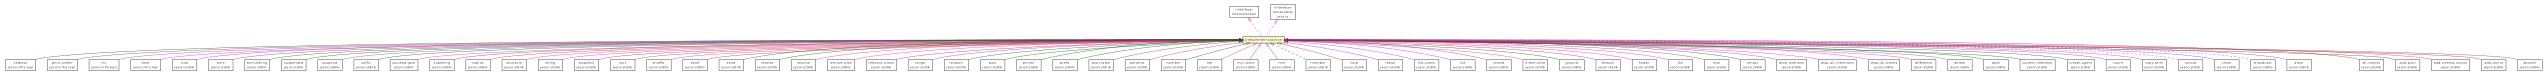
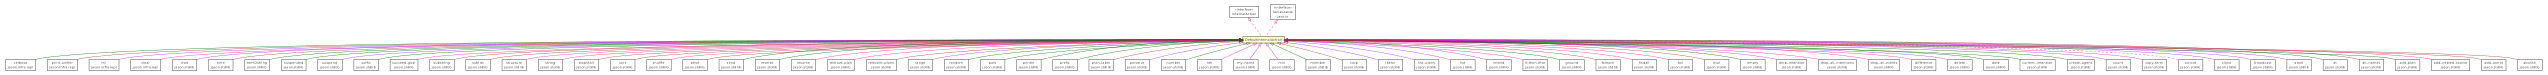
(1769, 42) -> (1769, 42)
(1290, 52) -> (1290, 52)
none -> (2335, 65)
